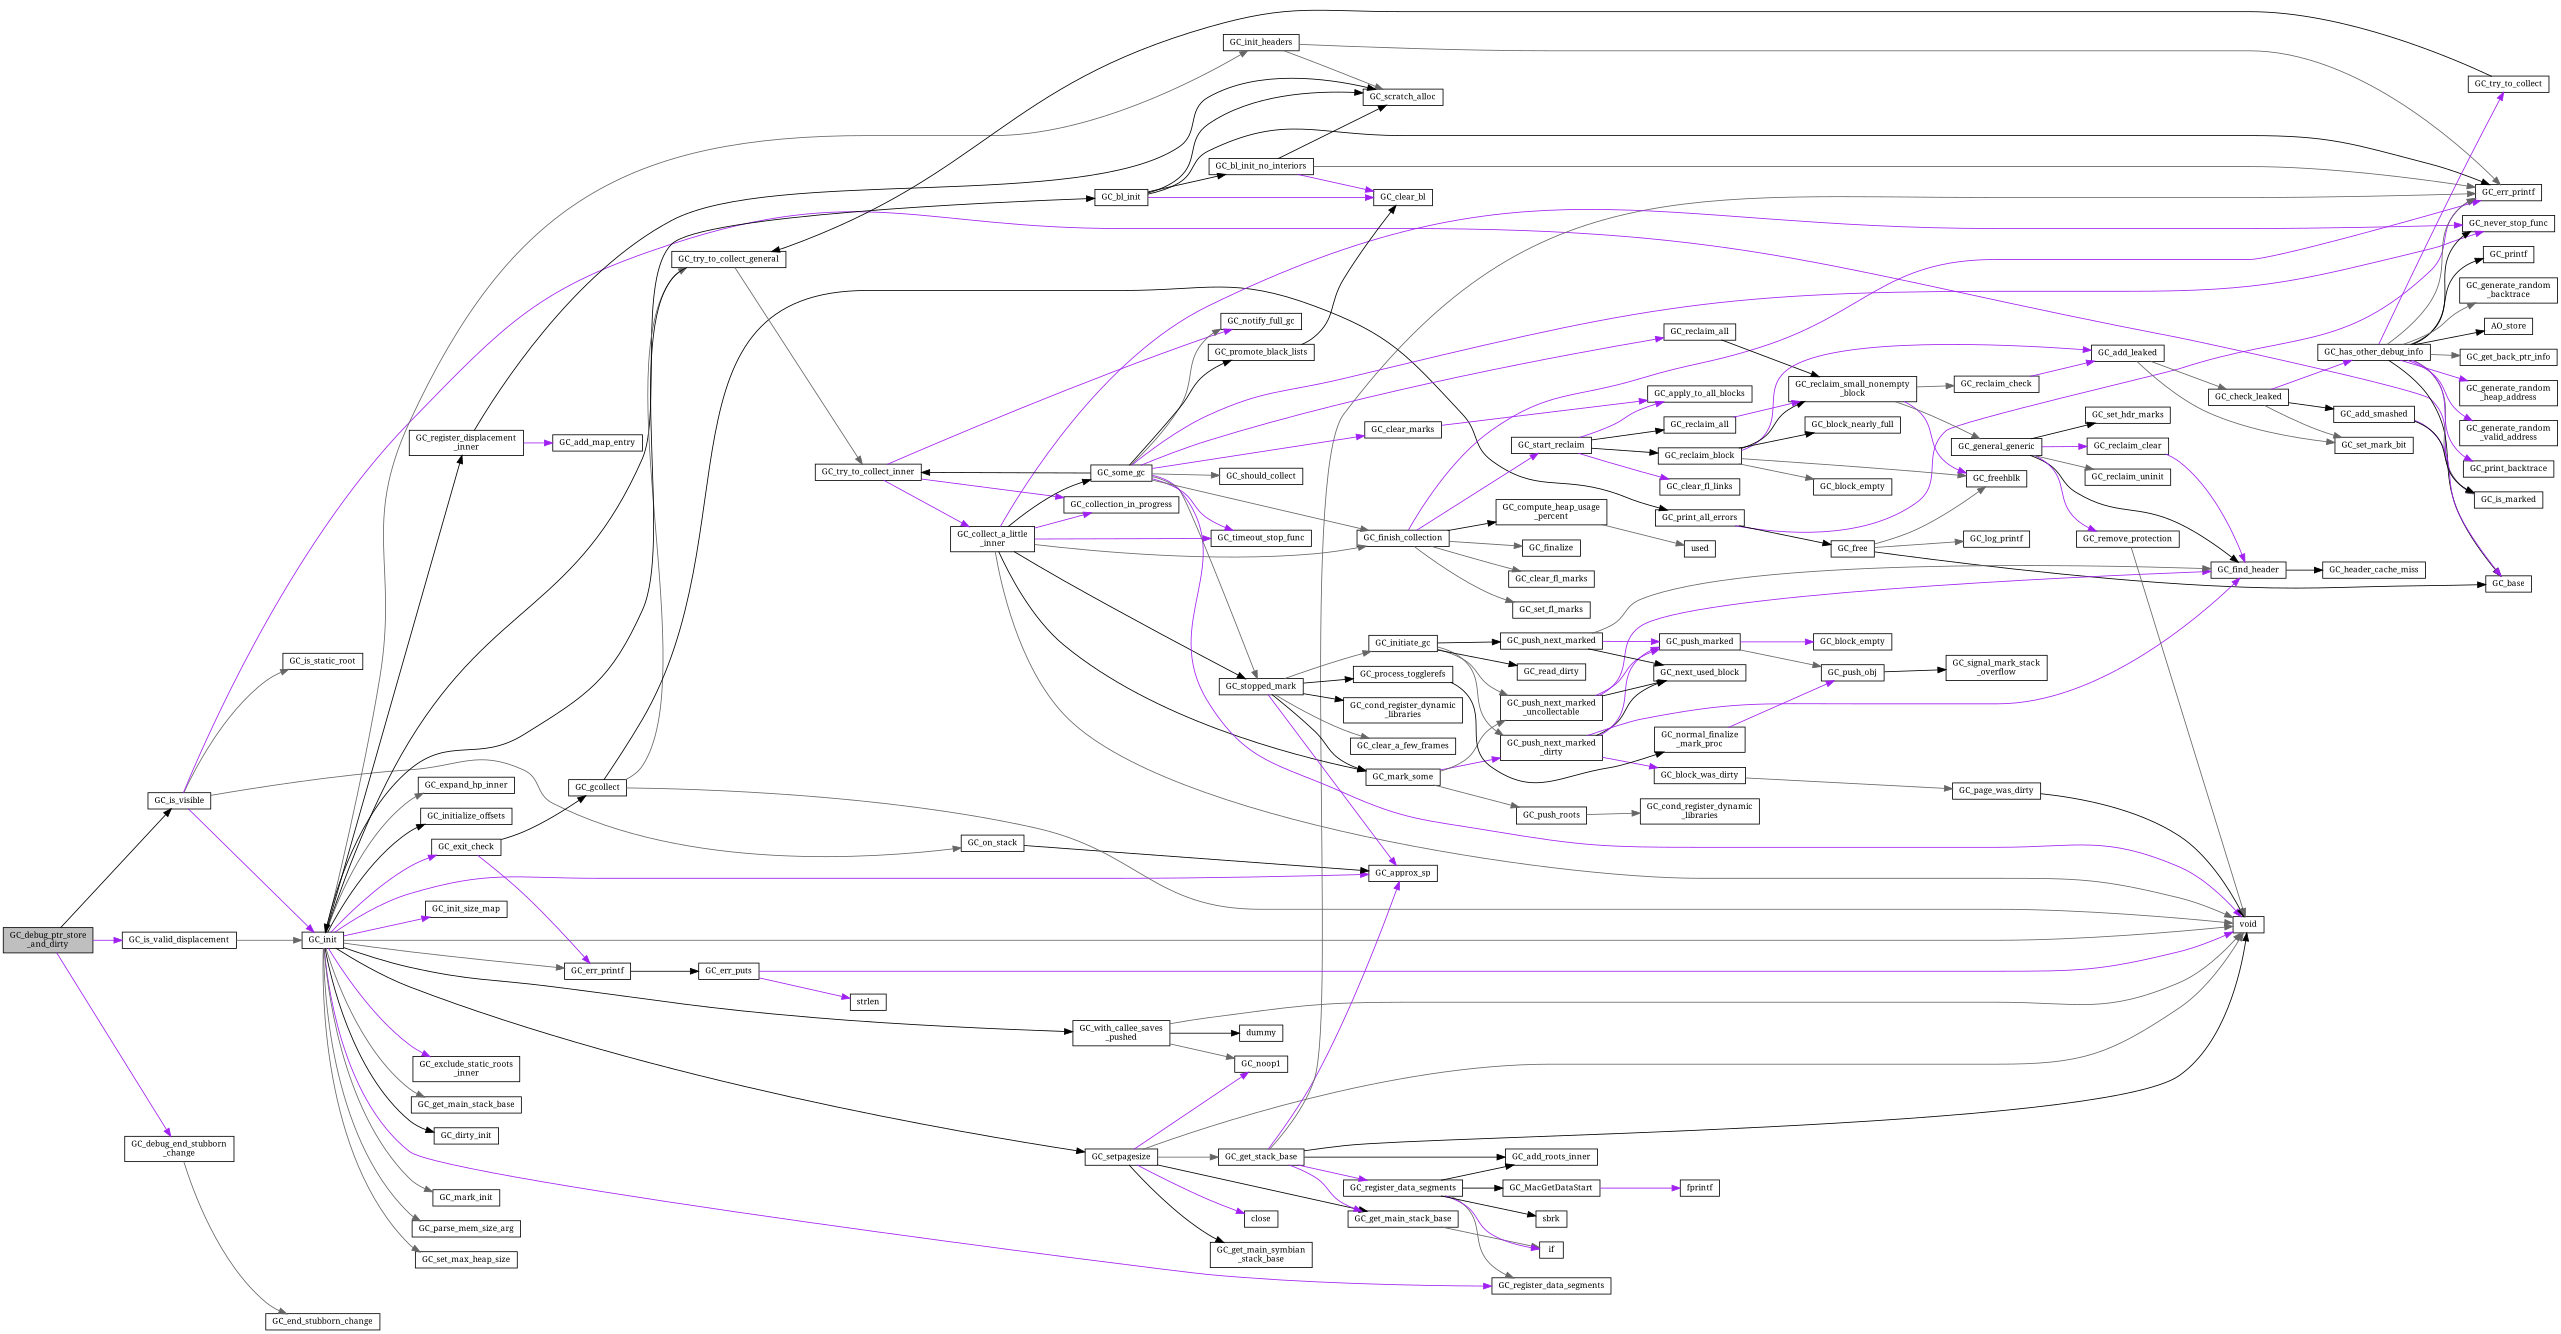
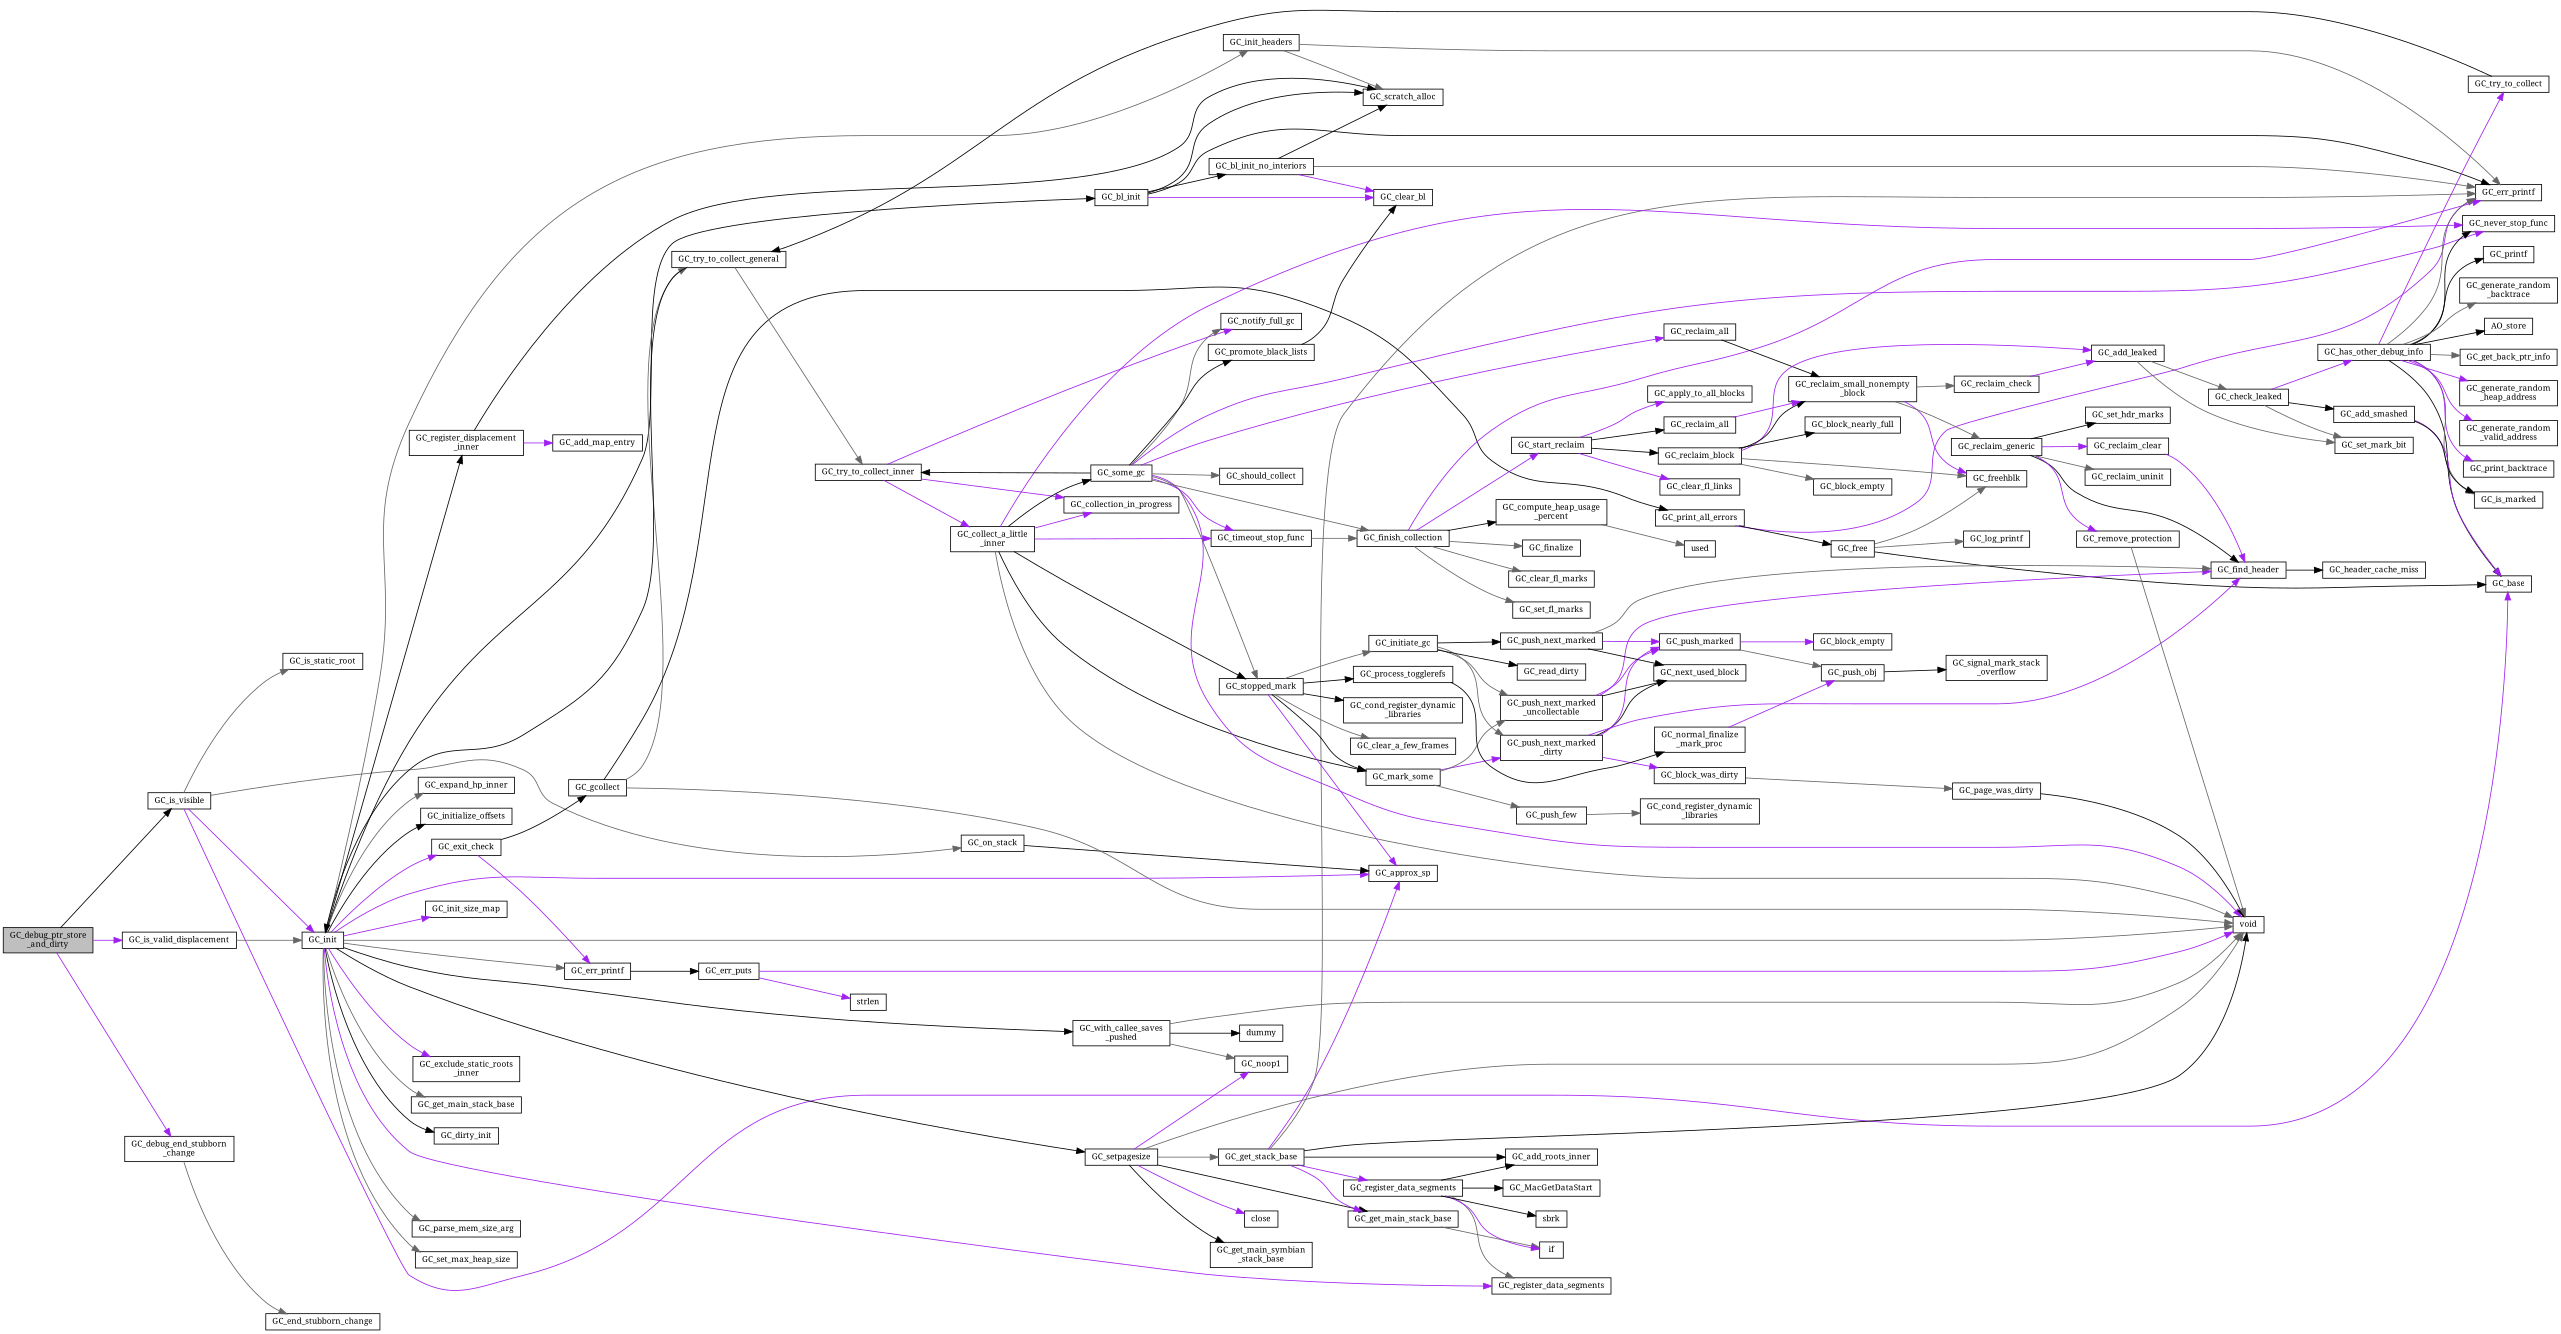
(1230, 229) -> (1362, 1095)
(1403, 430) -> none
(1997, 447) -> (1997, 447)
(1197, 557) -> (1330, 538)
(1551, 816) -> (1551, 816)
(1700, 1188) -> none
(466, 1198) -> none
